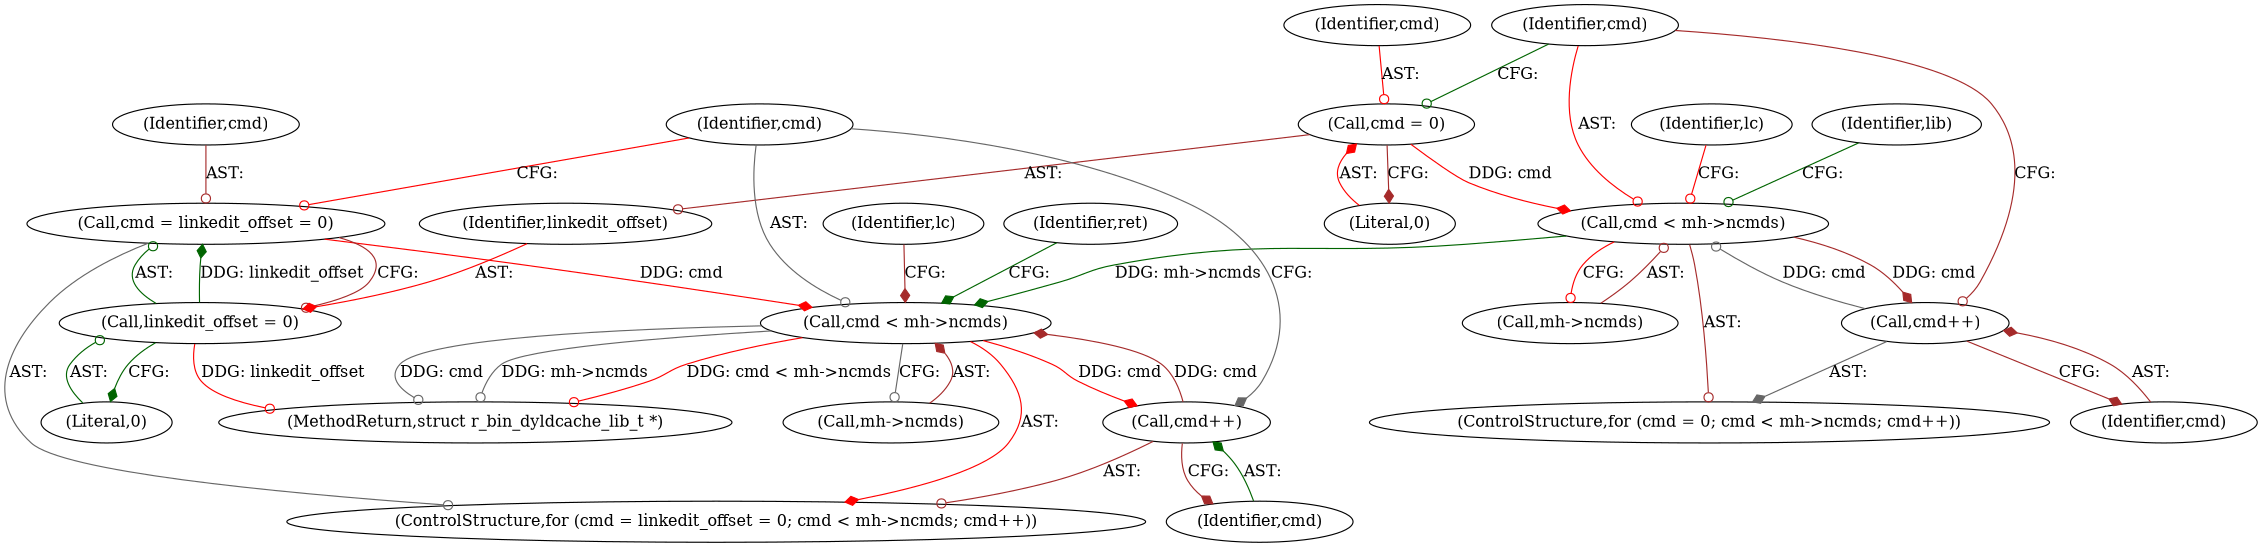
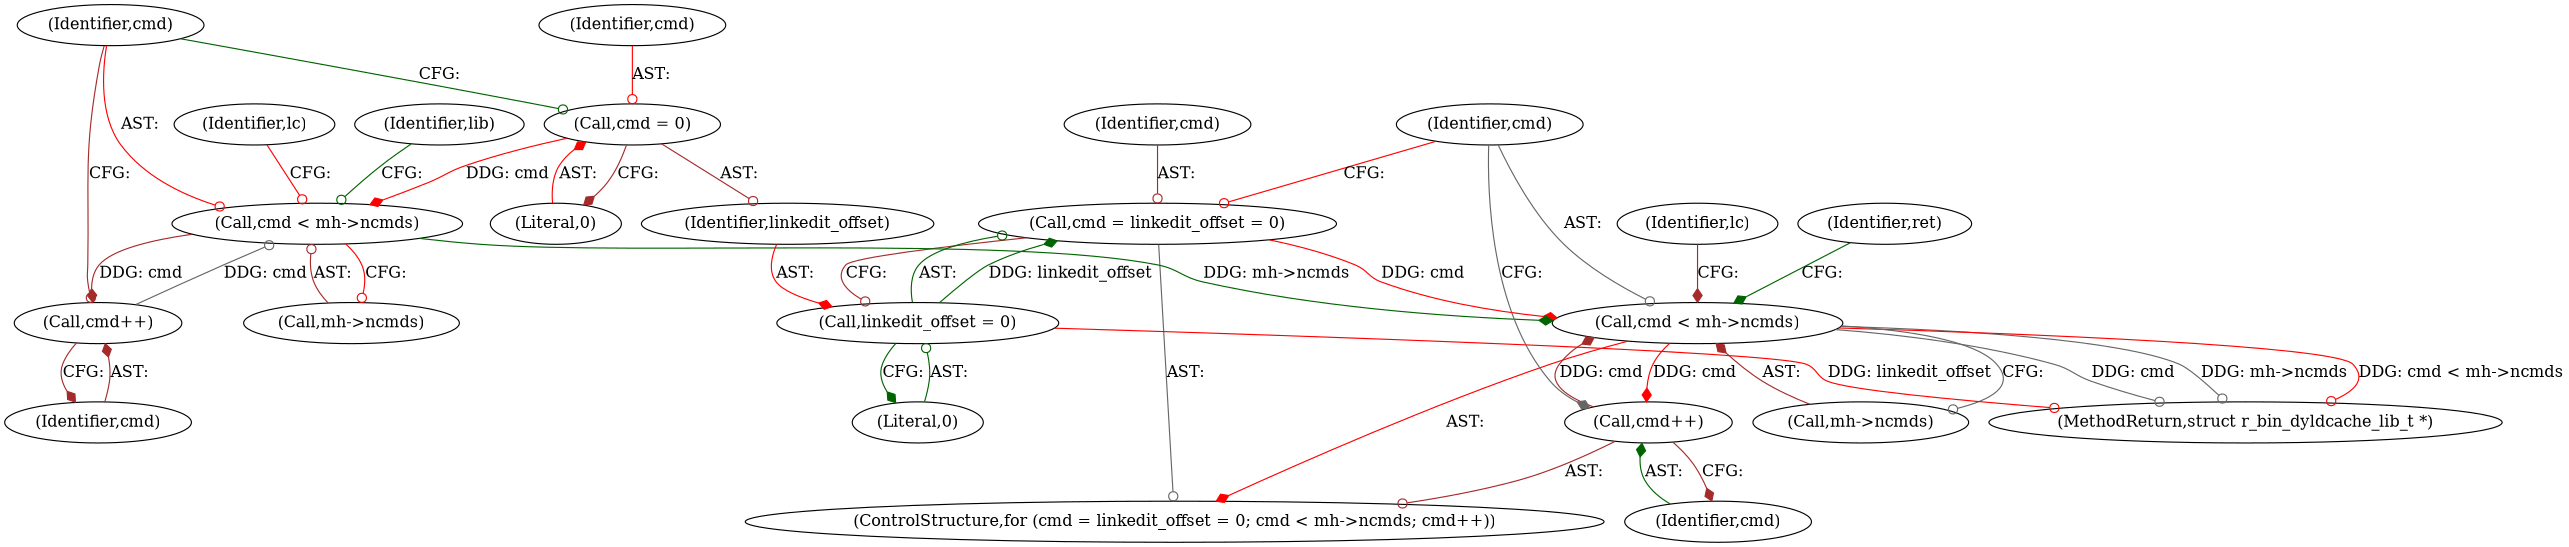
(1710, 422) -> none
